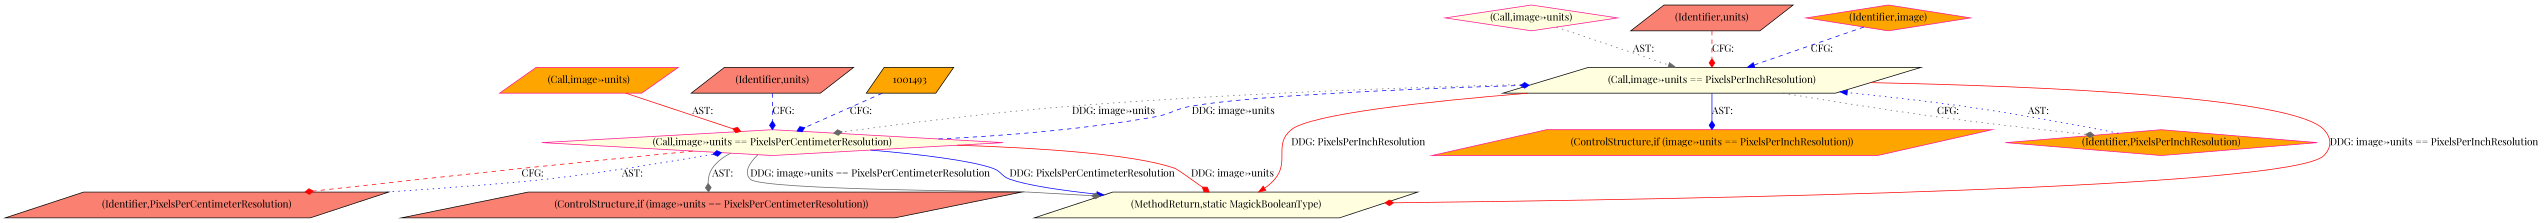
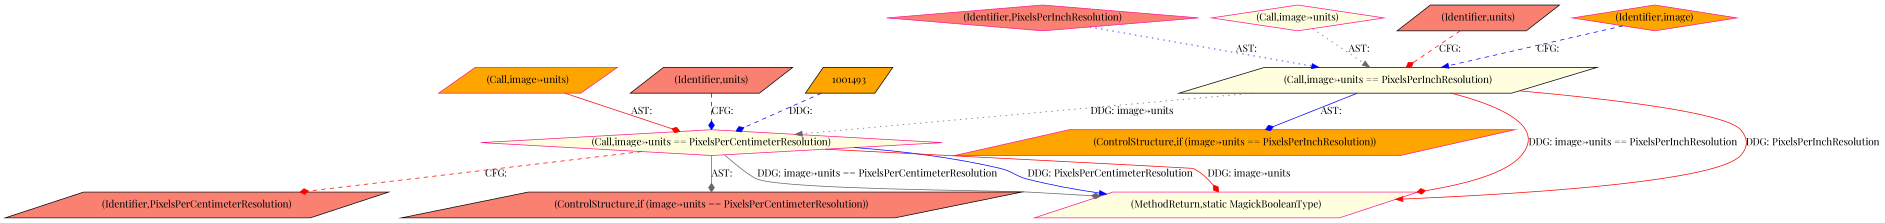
(1187, 98) -> (1027, 113)
(1228, 101) -> none
(862, 111) -> (802, 111)
(1934, 116) -> none
(2161, 143) -> (1043, 18)
(551, 179) -> none
(1226, 205) -> (1226, 205)
